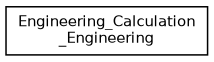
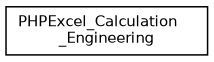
(107, 31) -> (107, 31)
